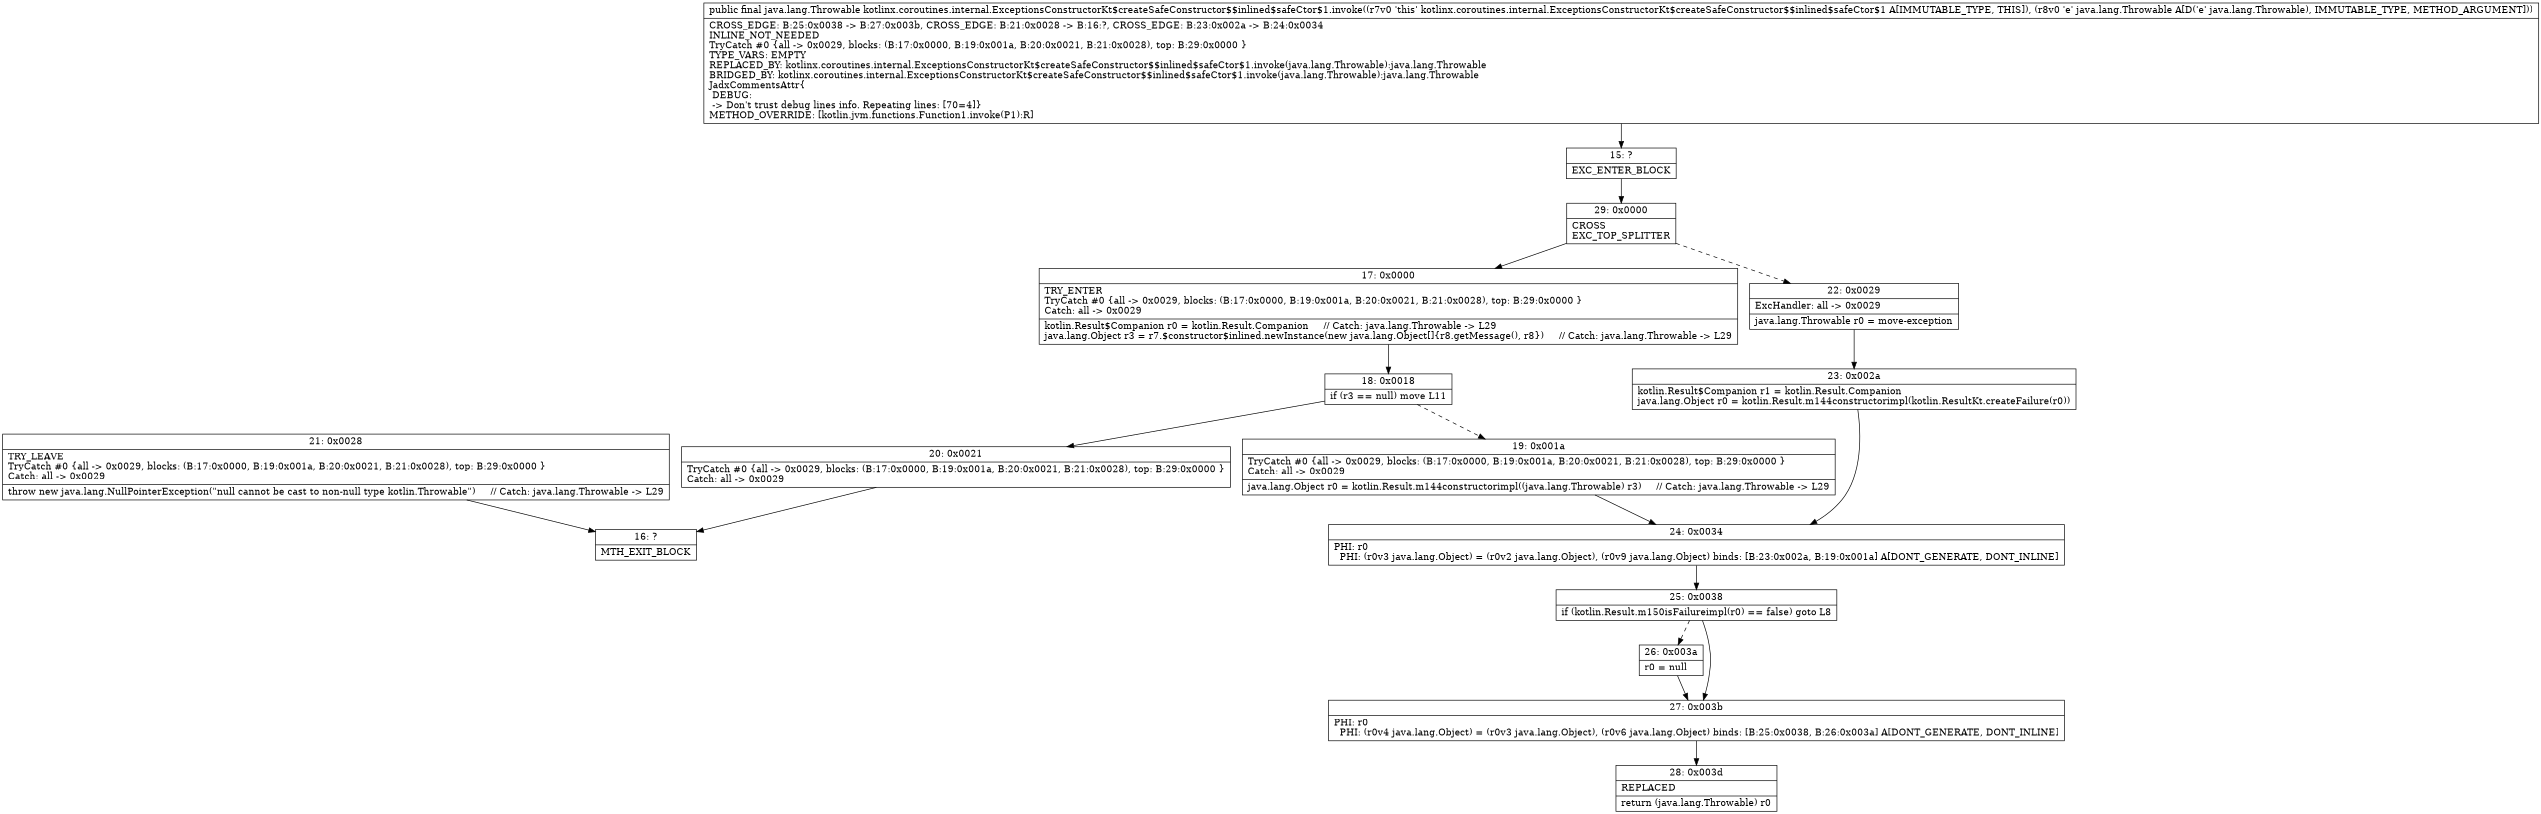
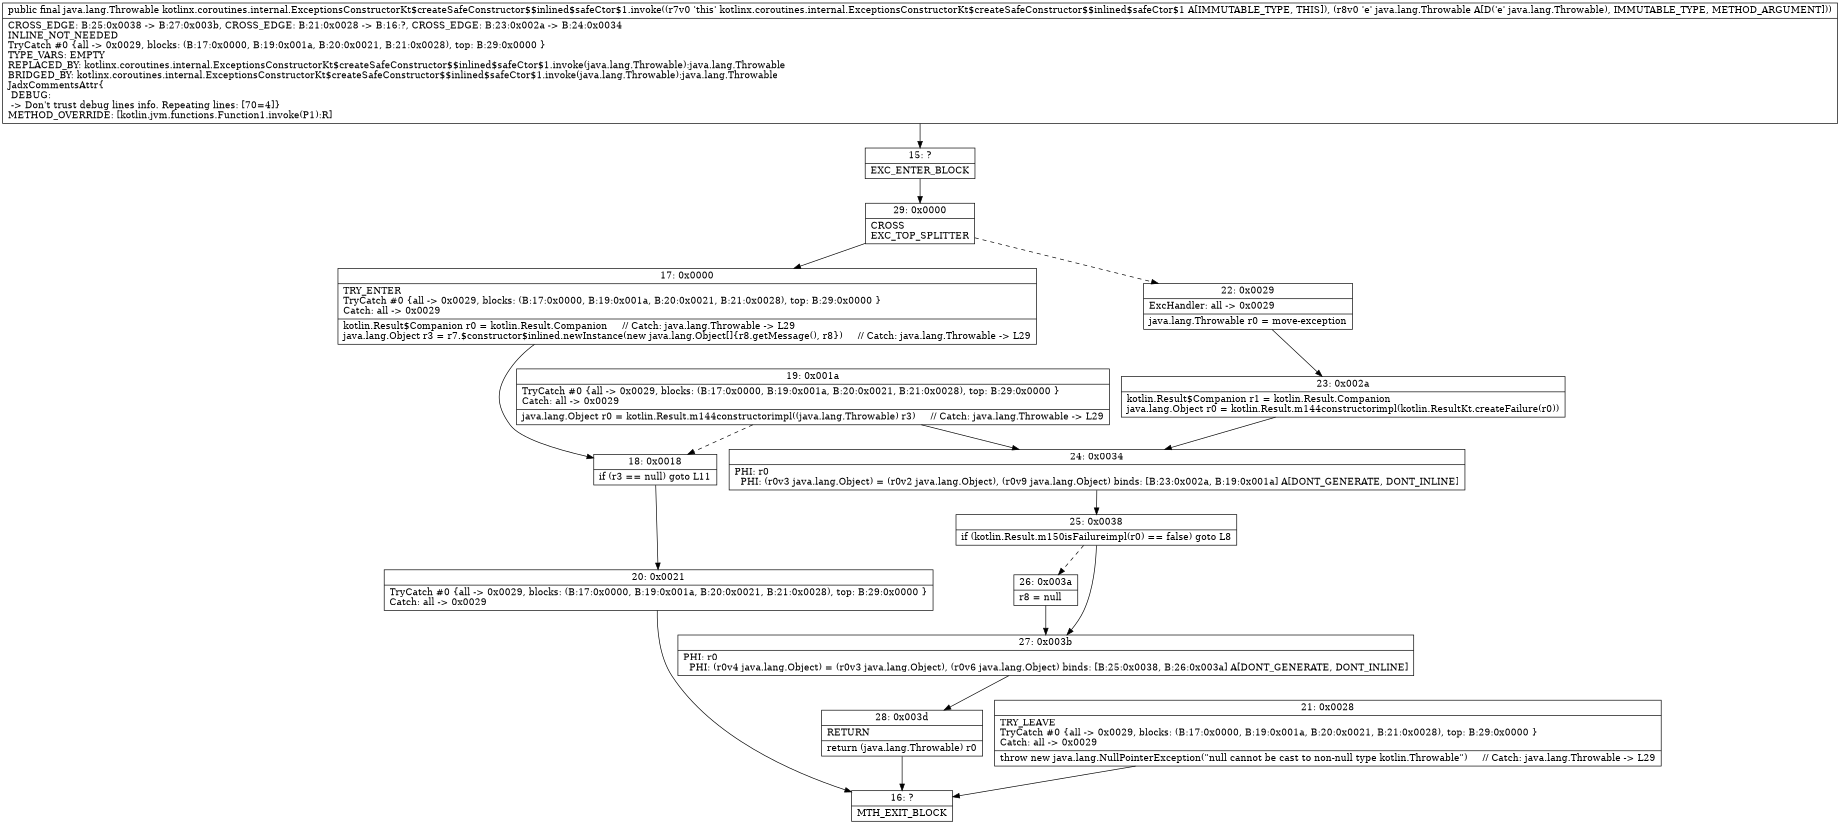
(1388, 397) -> (655, 477)
(1448, 420) -> (723, 438)
(1666, 668) -> (1040, 597)
none -> (902, 770)
(1649, 788) -> (849, 733)
